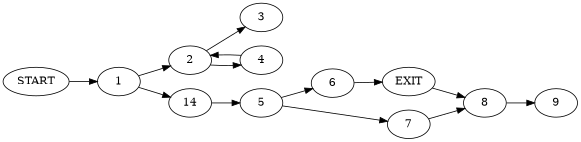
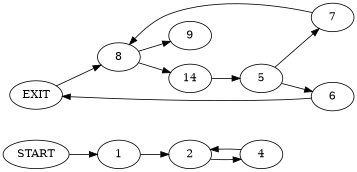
(261, 17) -> none
(151, 91) -> (151, 67)
